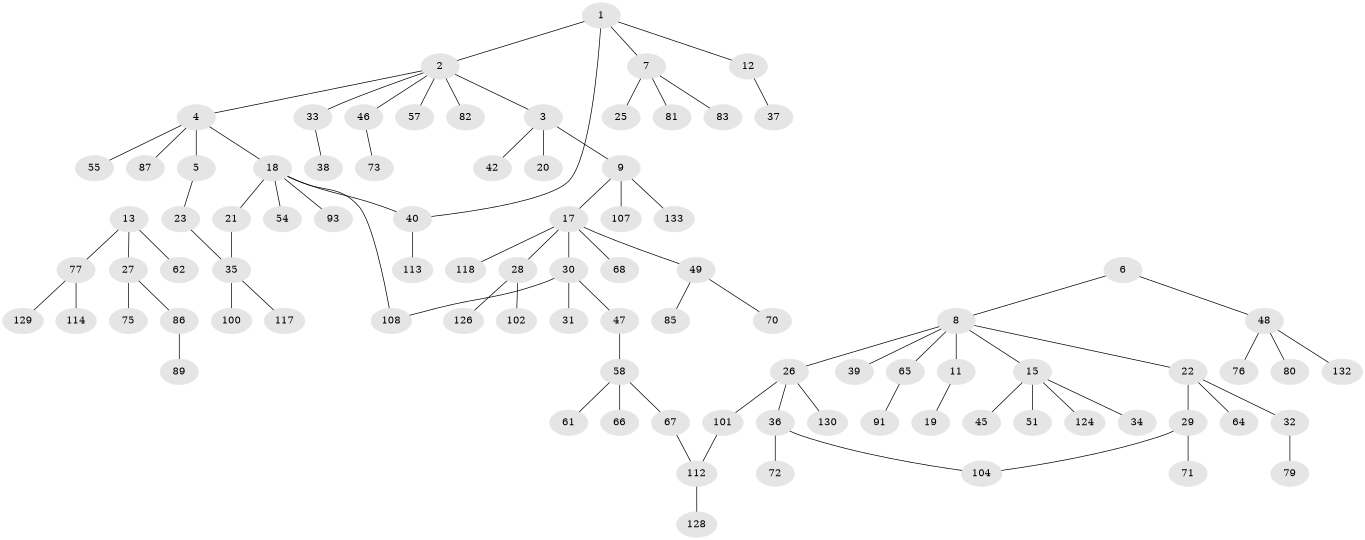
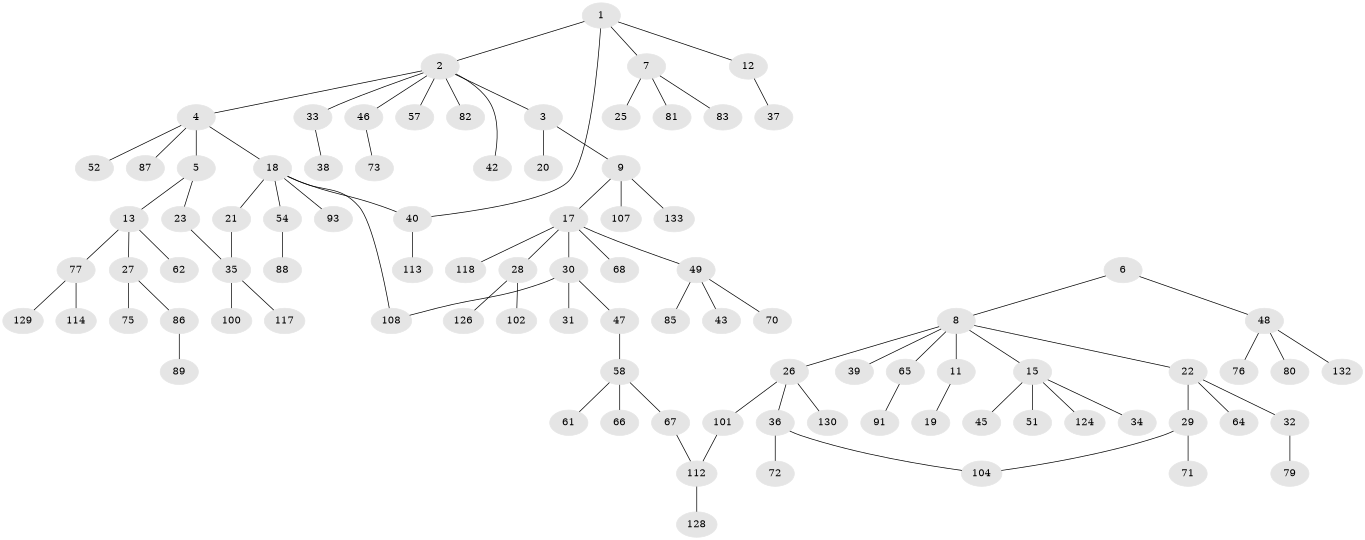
(518, 143) -> (492, 107)
(94, 168) -> (94, 168)
none -> (163, 194)
none -> (282, 270)
none -> (722, 321)
